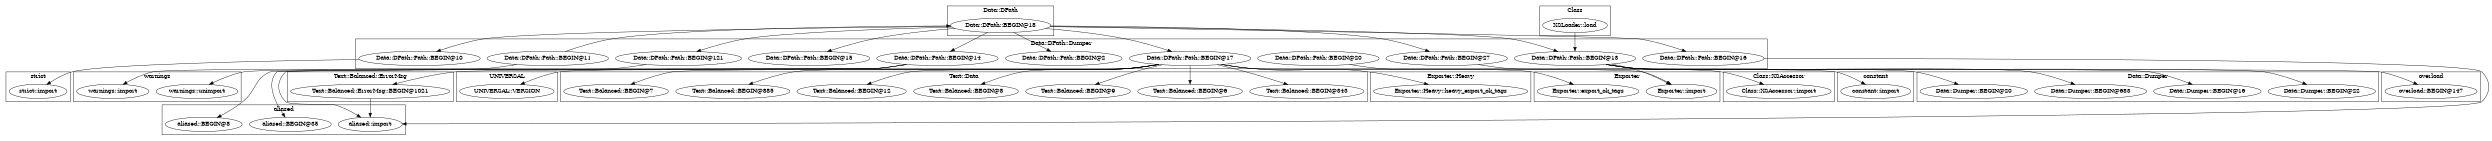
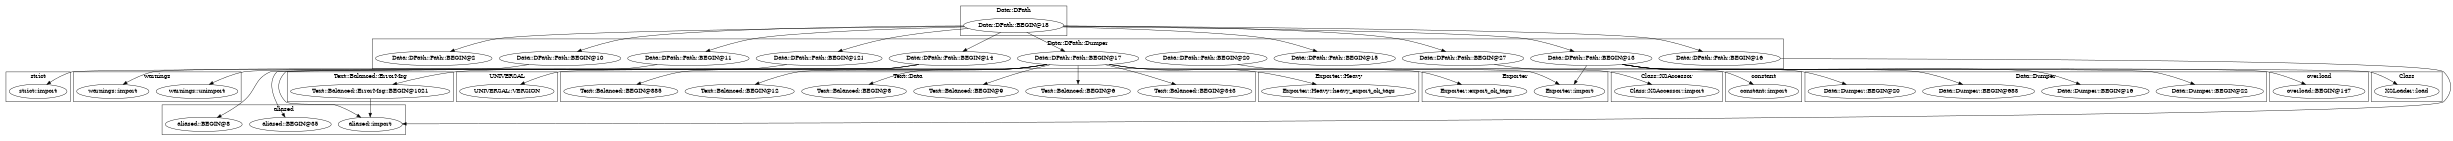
(669, 33) -> (836, 32)
(1575, 41) -> (2009, 69)
(616, 91) -> none
